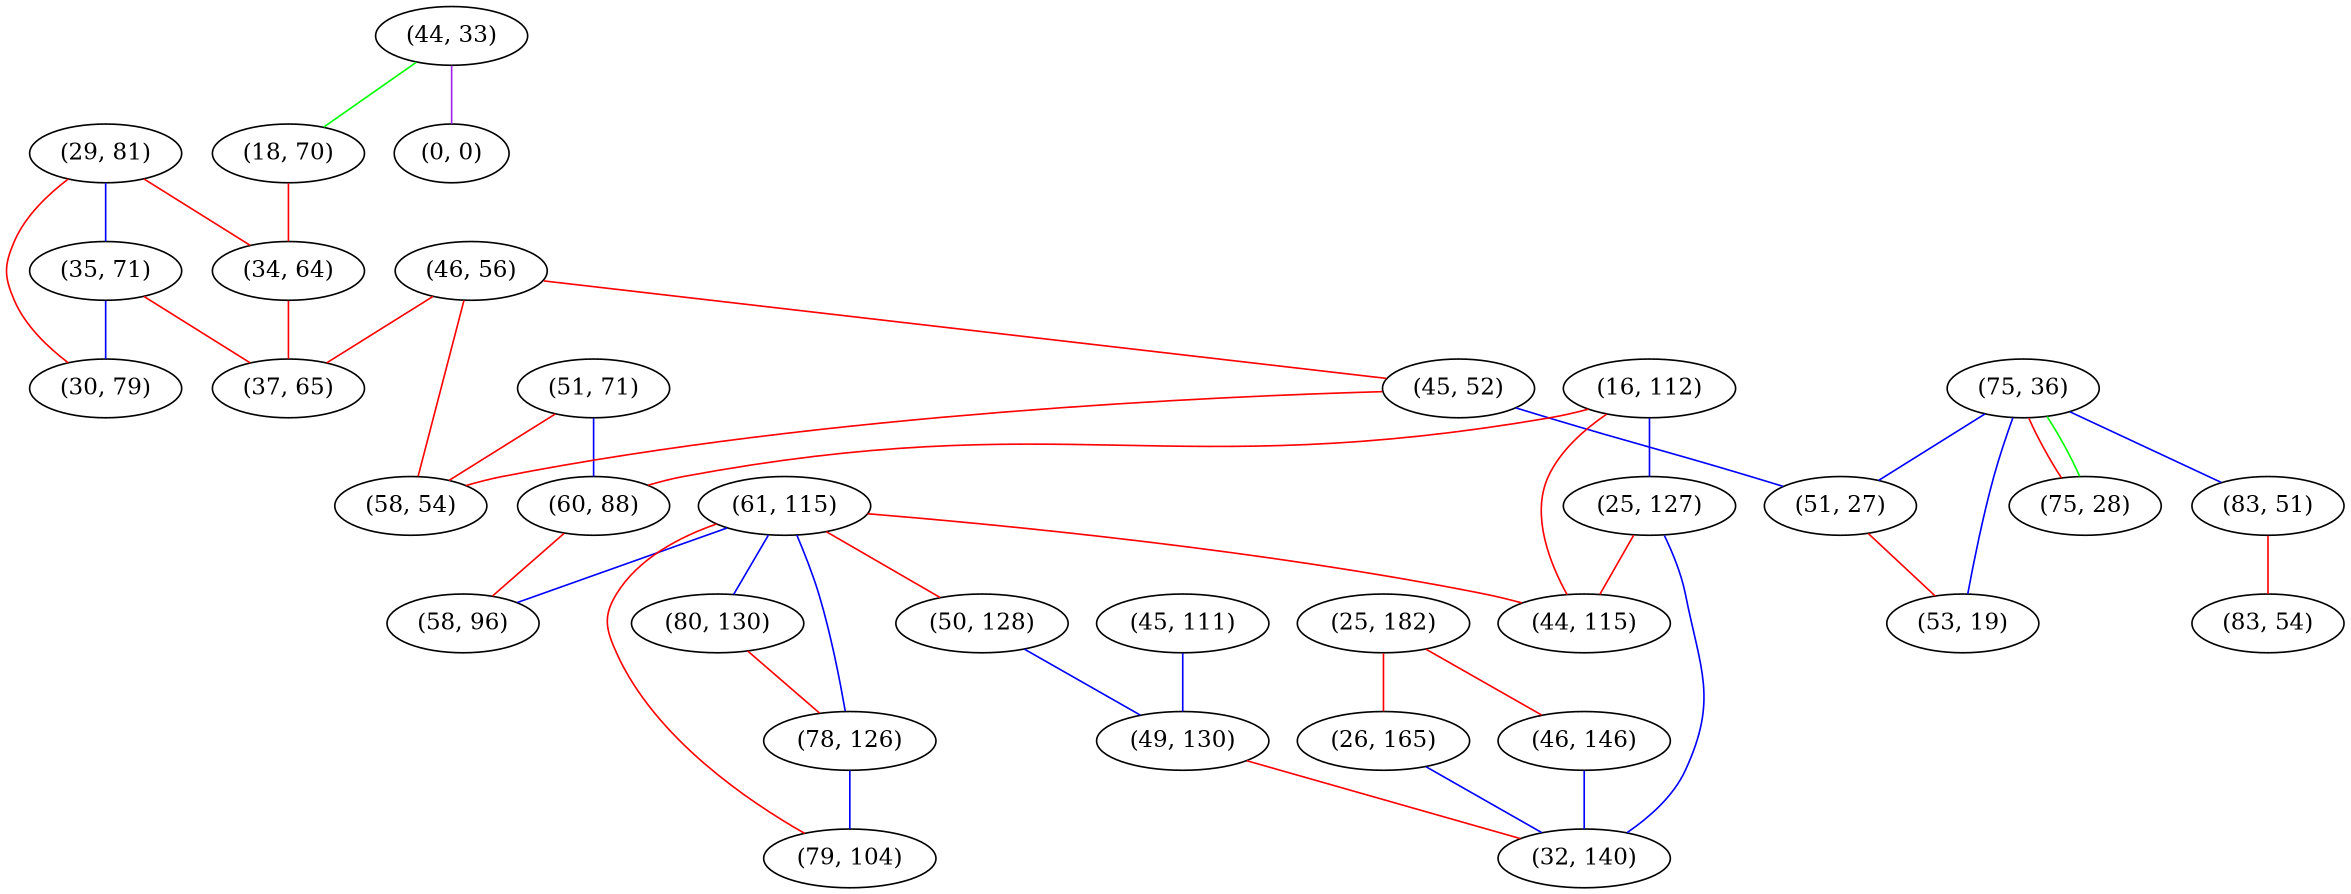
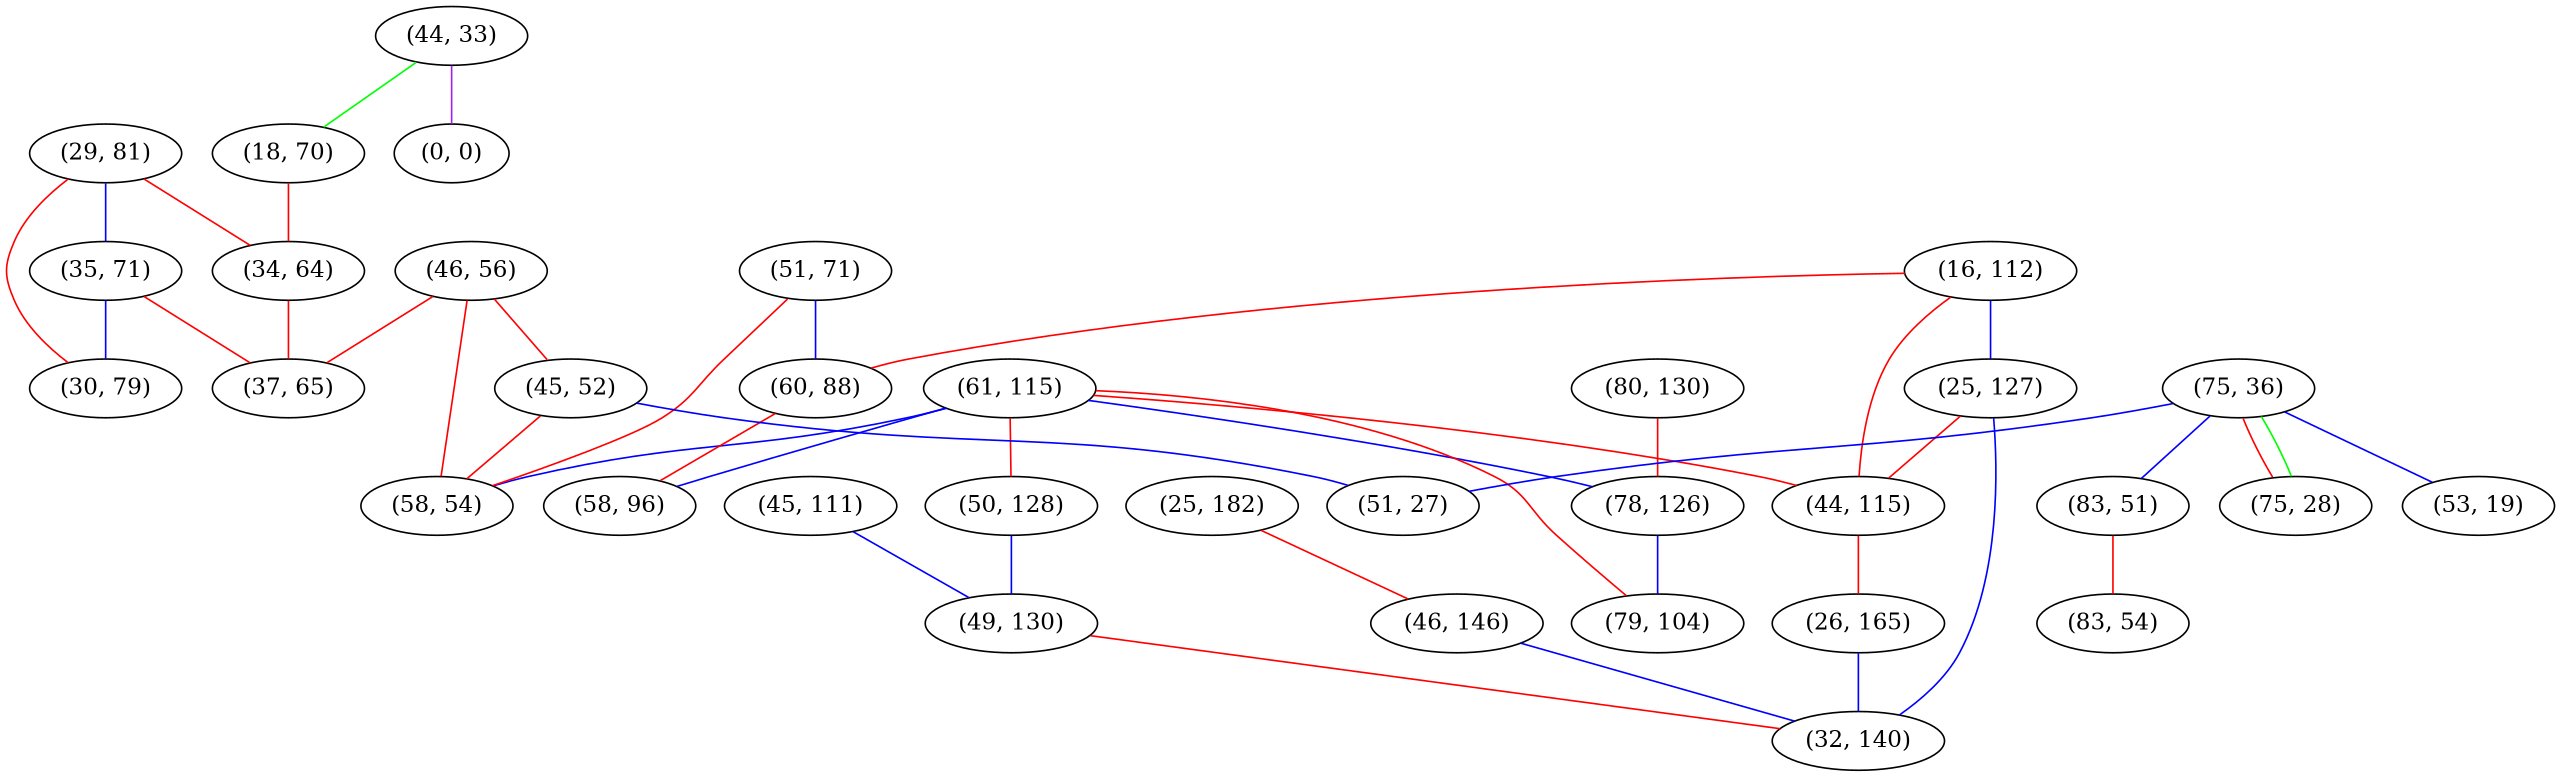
(751, 565) -> (754, 442)
(1902, 565) -> none
(1383, 682) -> (1858, 565)
